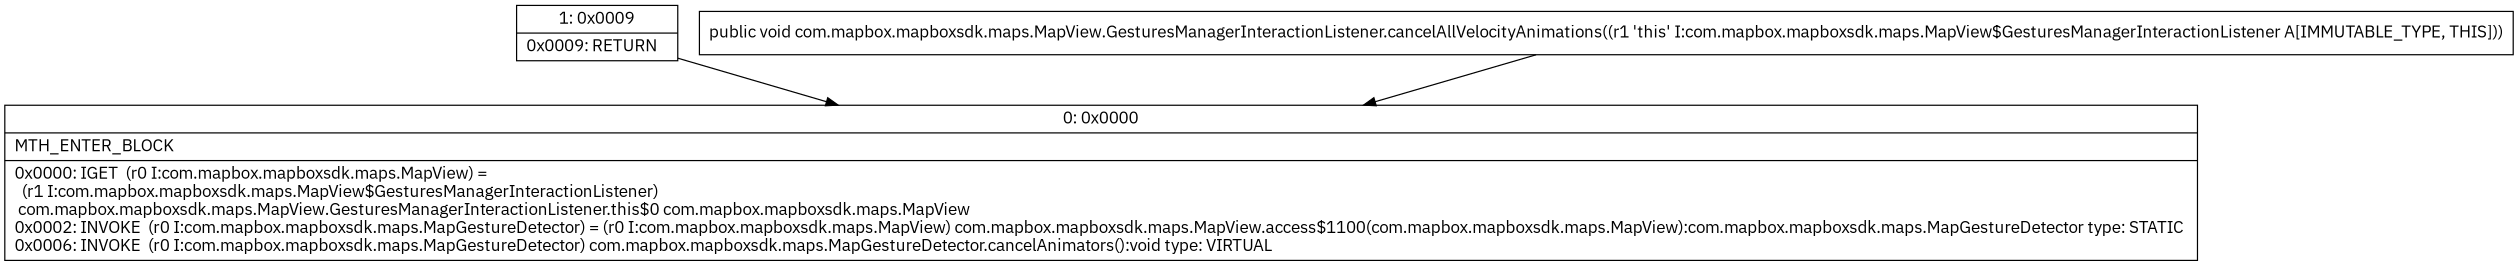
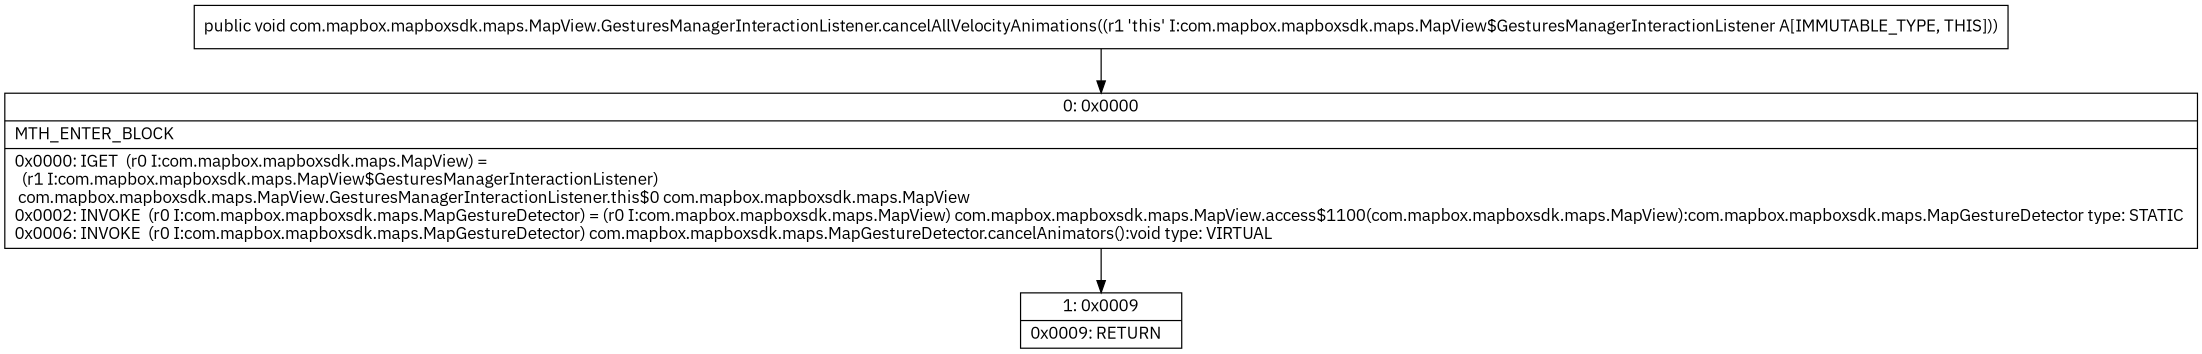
(752, 80) -> (1101, 265)
